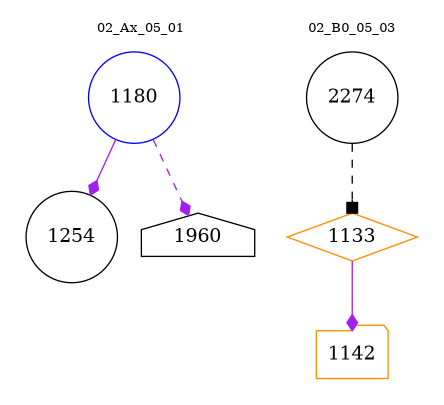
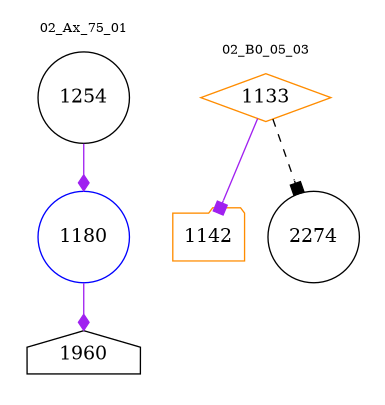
(141, 29) -> (84, 29)
(106, 160) -> (84, 159)
(168, 170) -> (84, 299)
(352, 172) -> (284, 150)
(352, 288) -> (241, 160)
